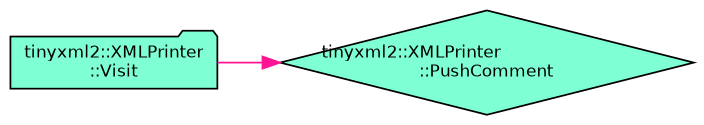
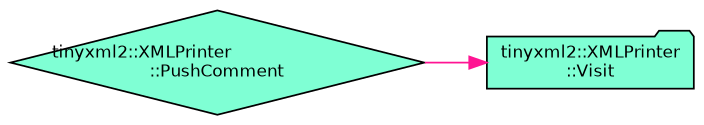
(240, 63) -> (447, 63)
